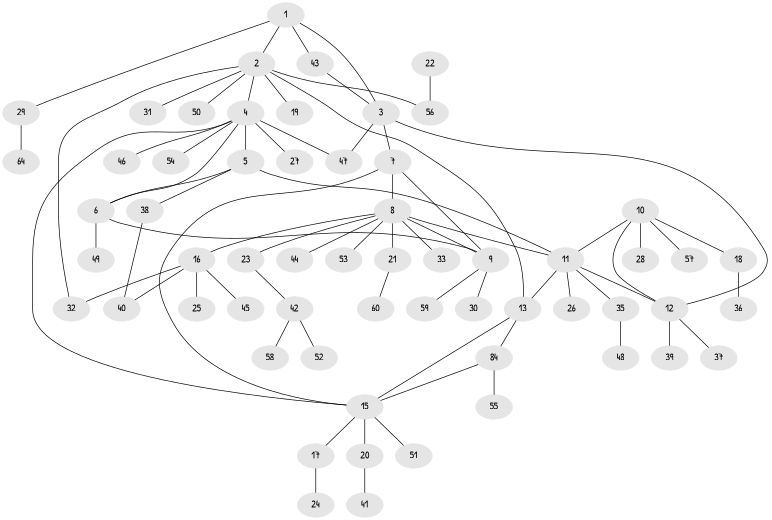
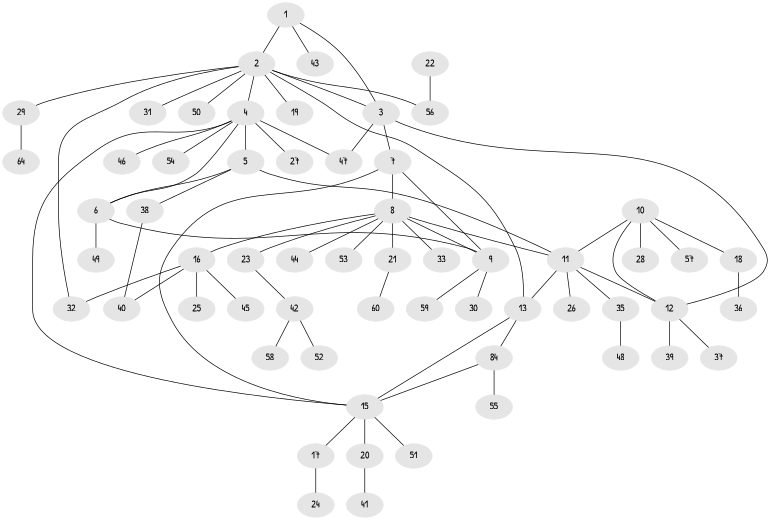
(153, 62) -> (136, 81)
(354, 93) -> (319, 88)
